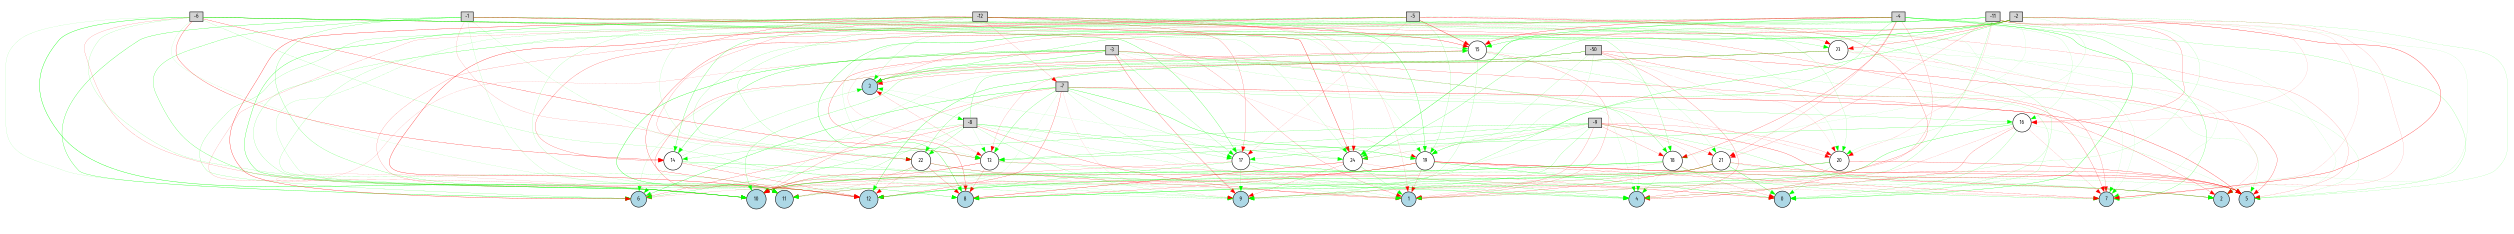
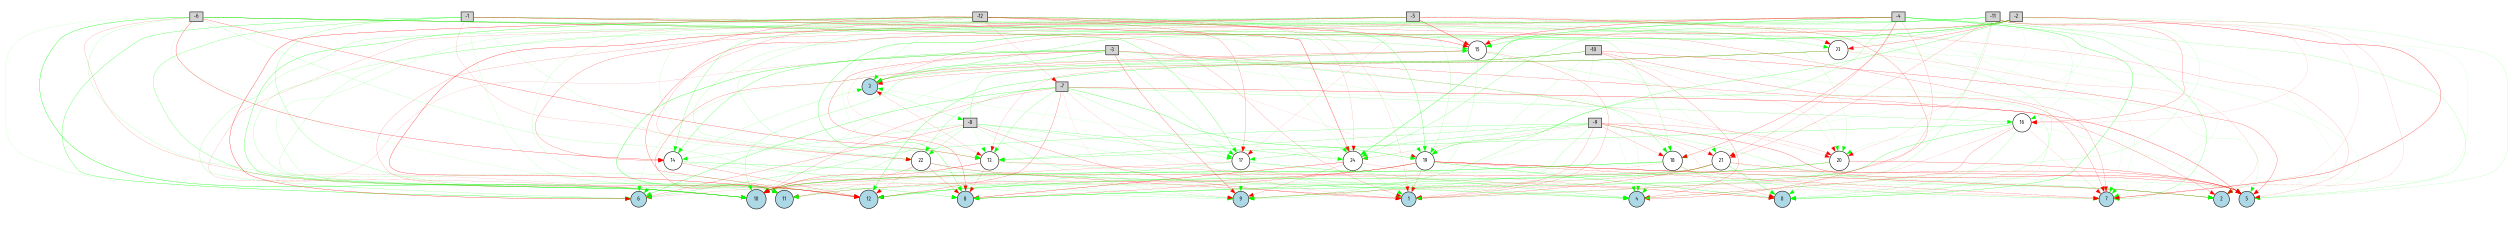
(1593, 50) -> (1593, 50)
(1180, 158) -> (1180, 158)
